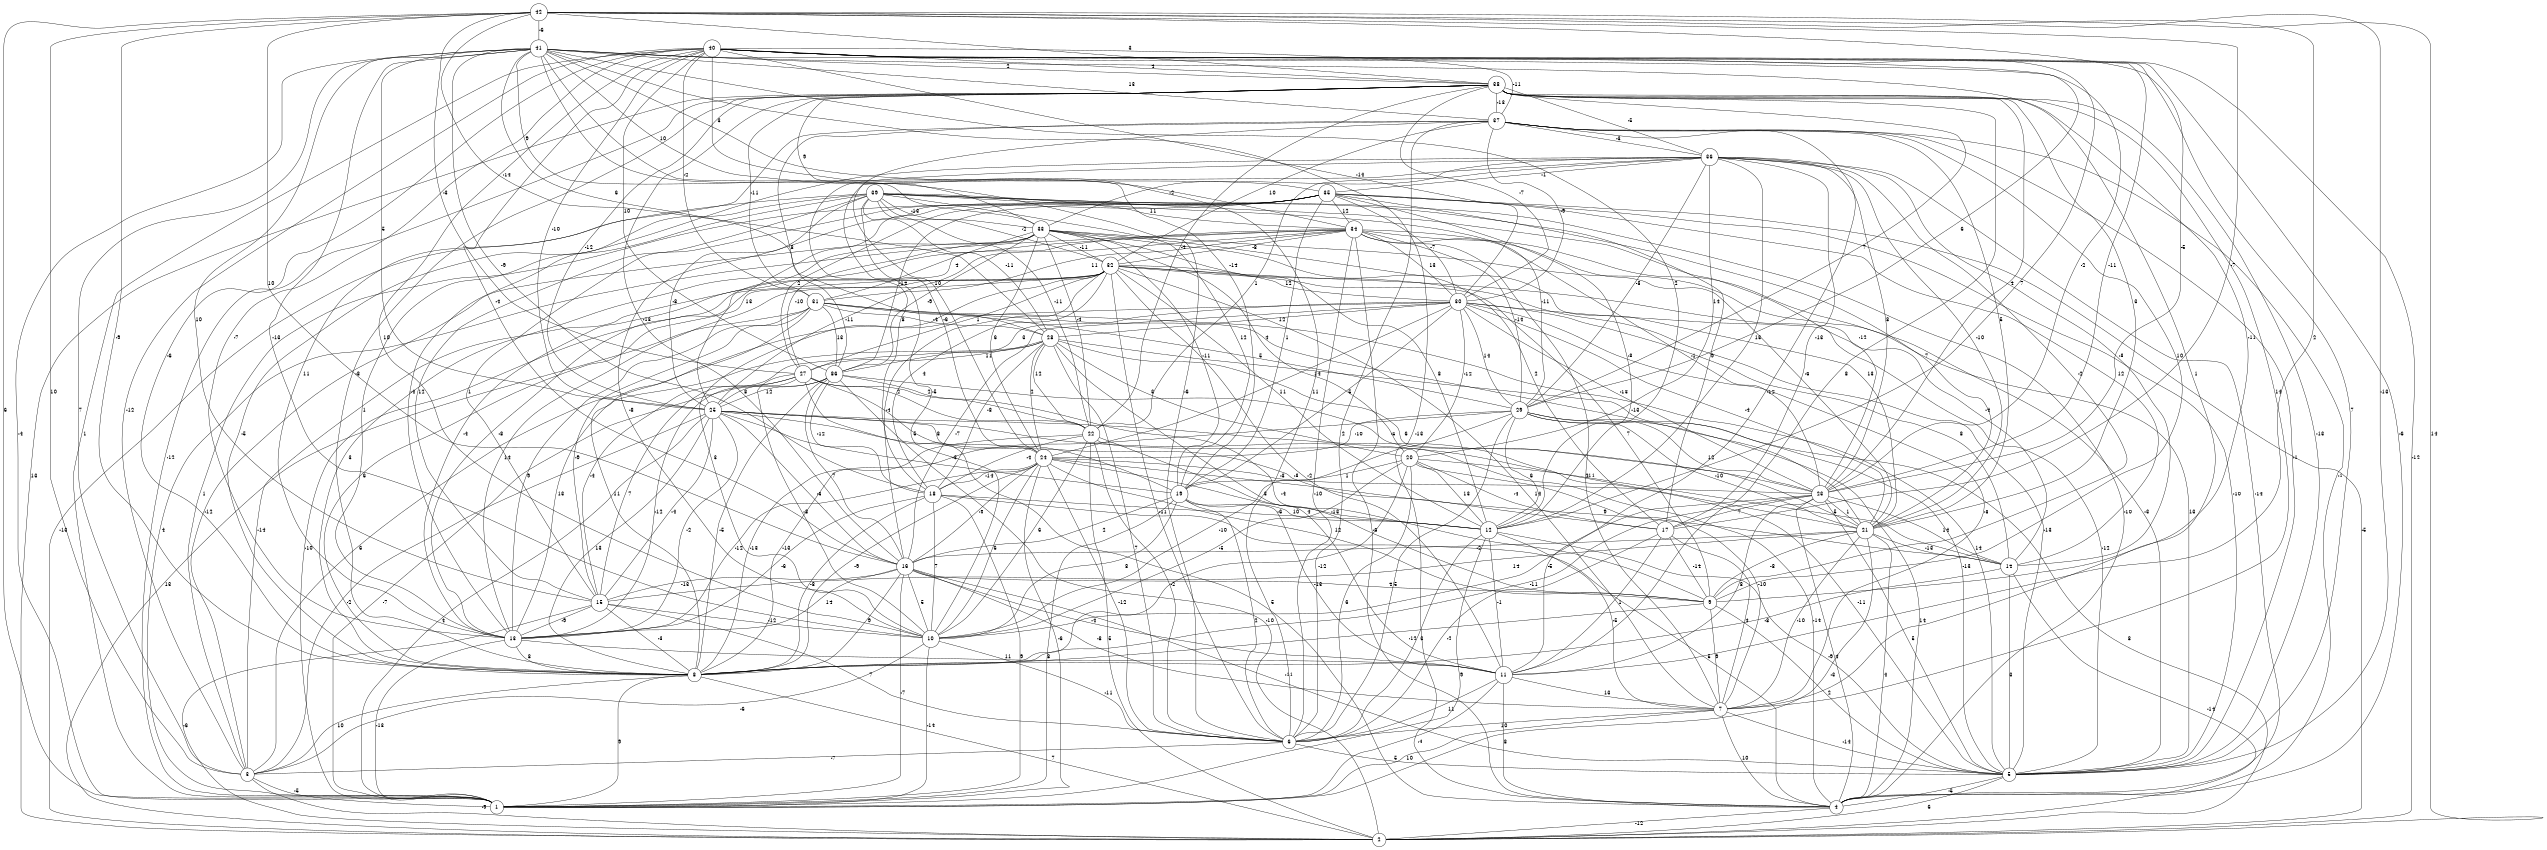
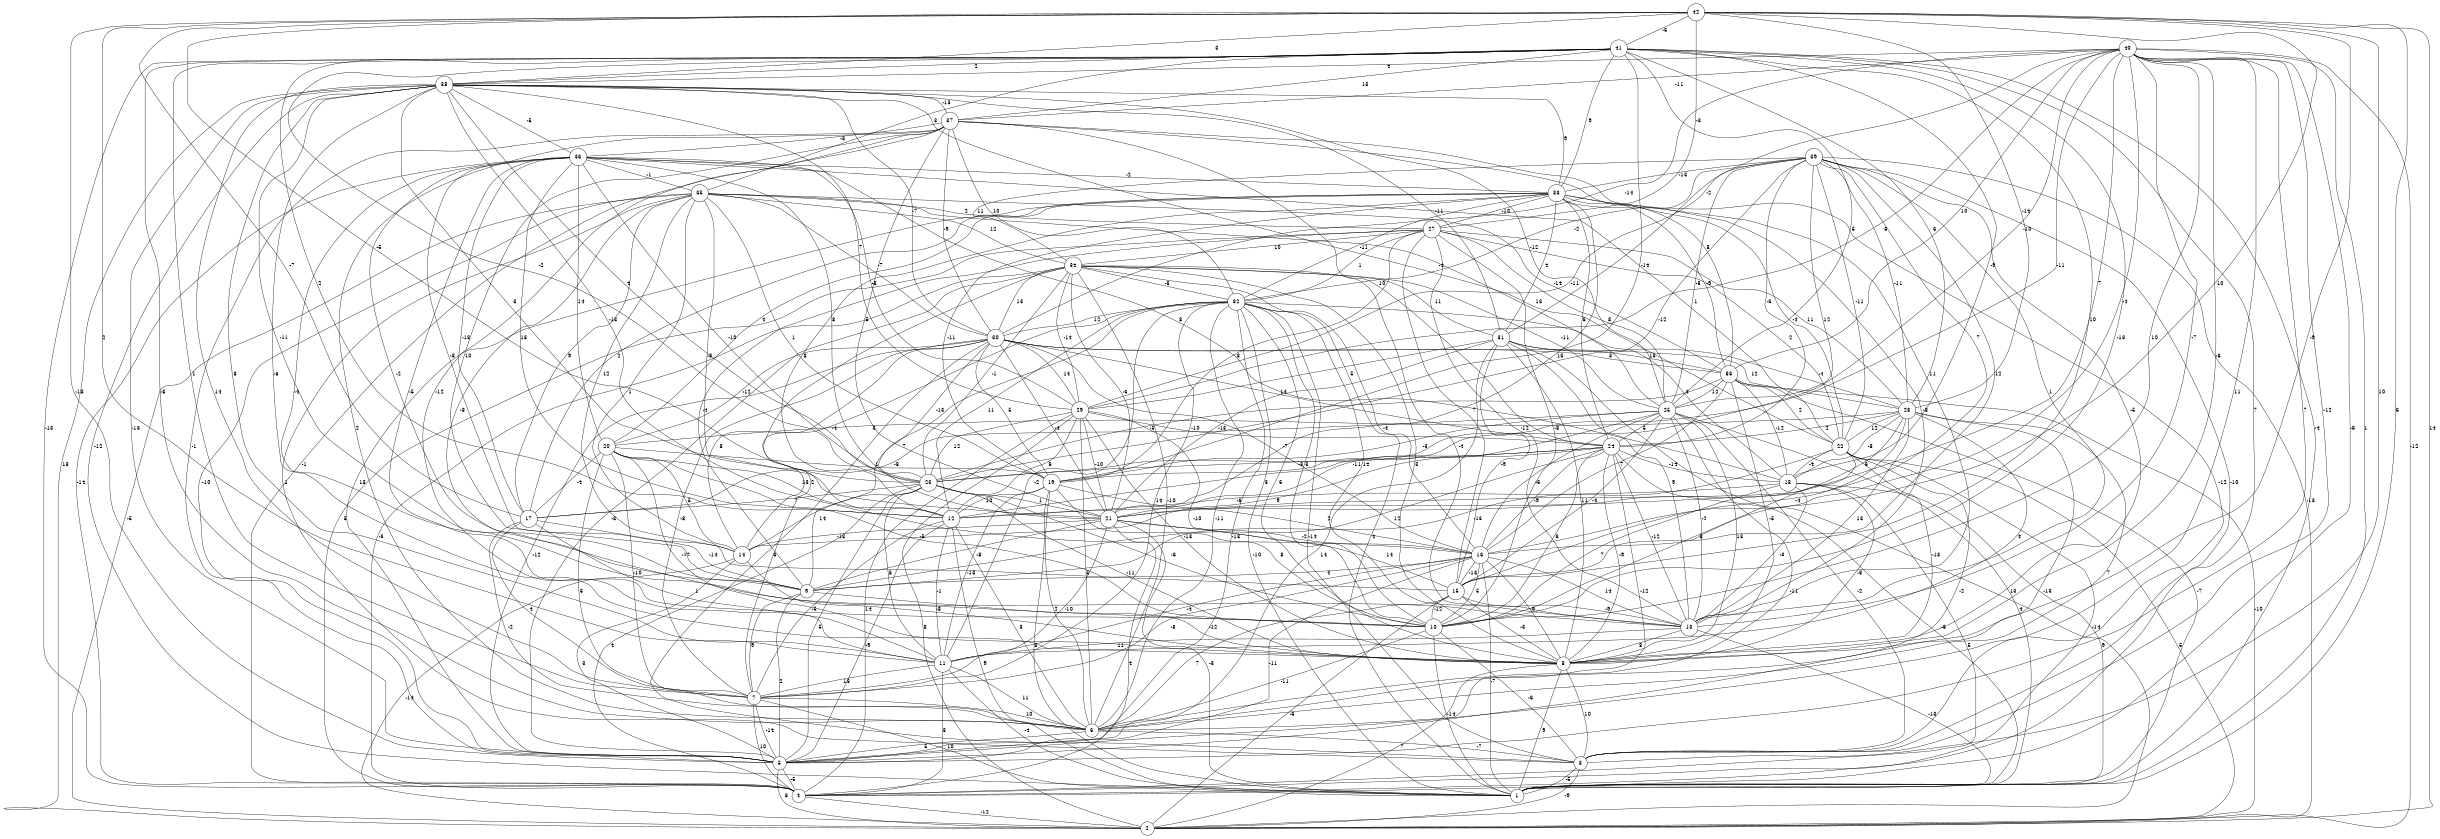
(761, 177) -> (1253, 247)
(1550, 566) -> (1174, 555)
